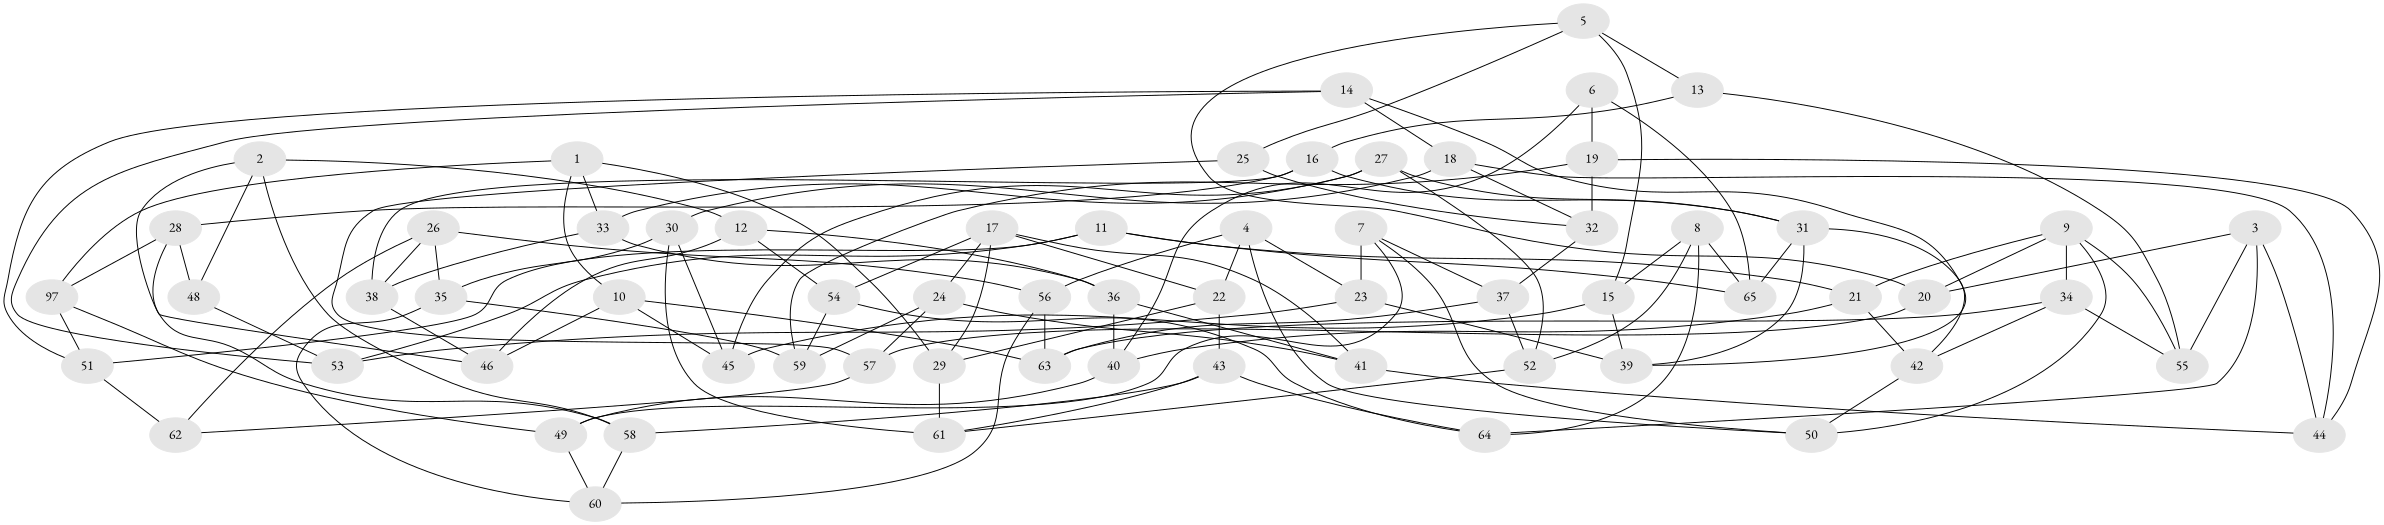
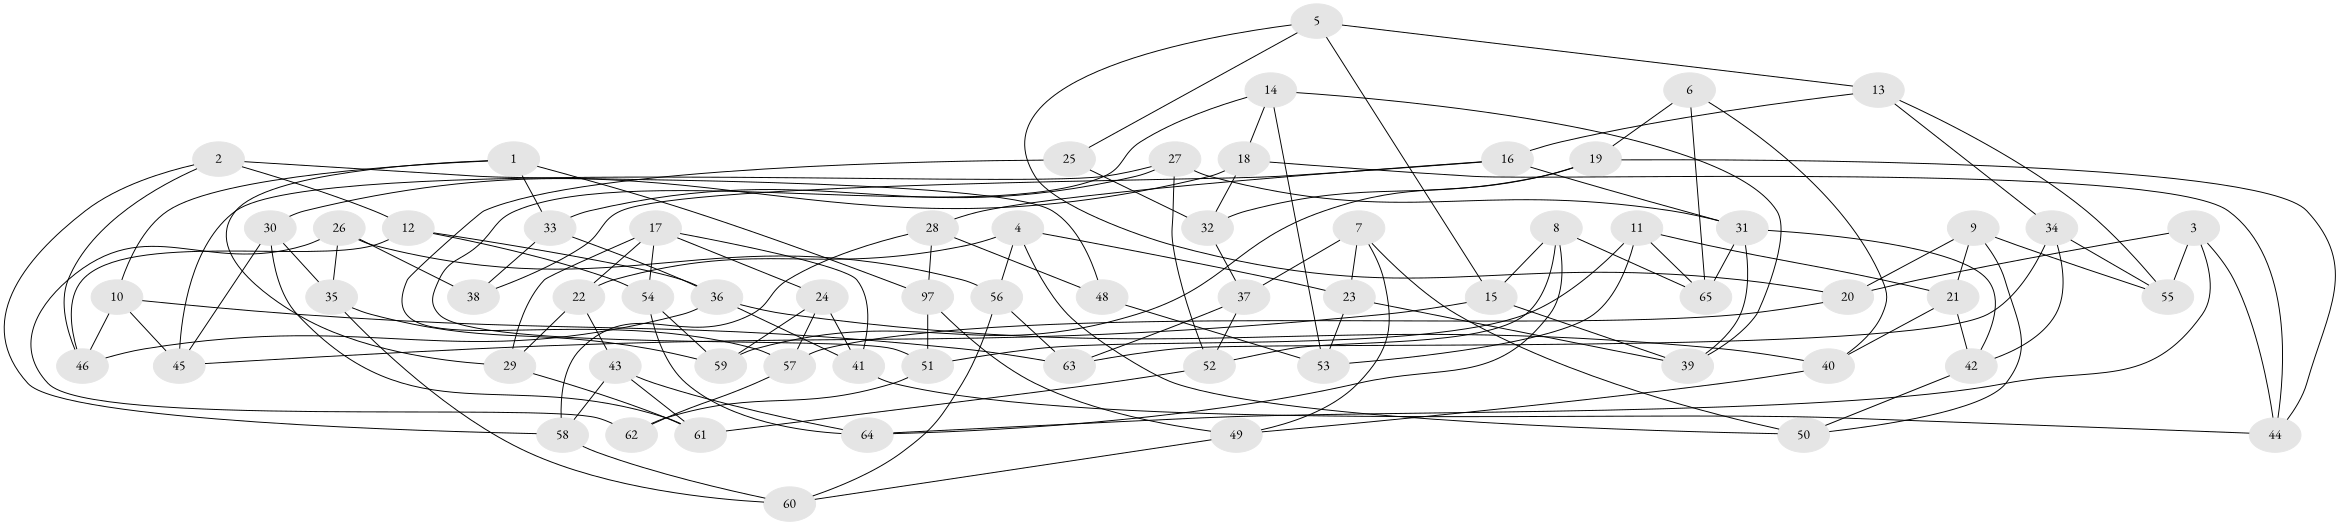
(2066, 261) -> (1965, 159)
(412, 321) -> (402, 339)
